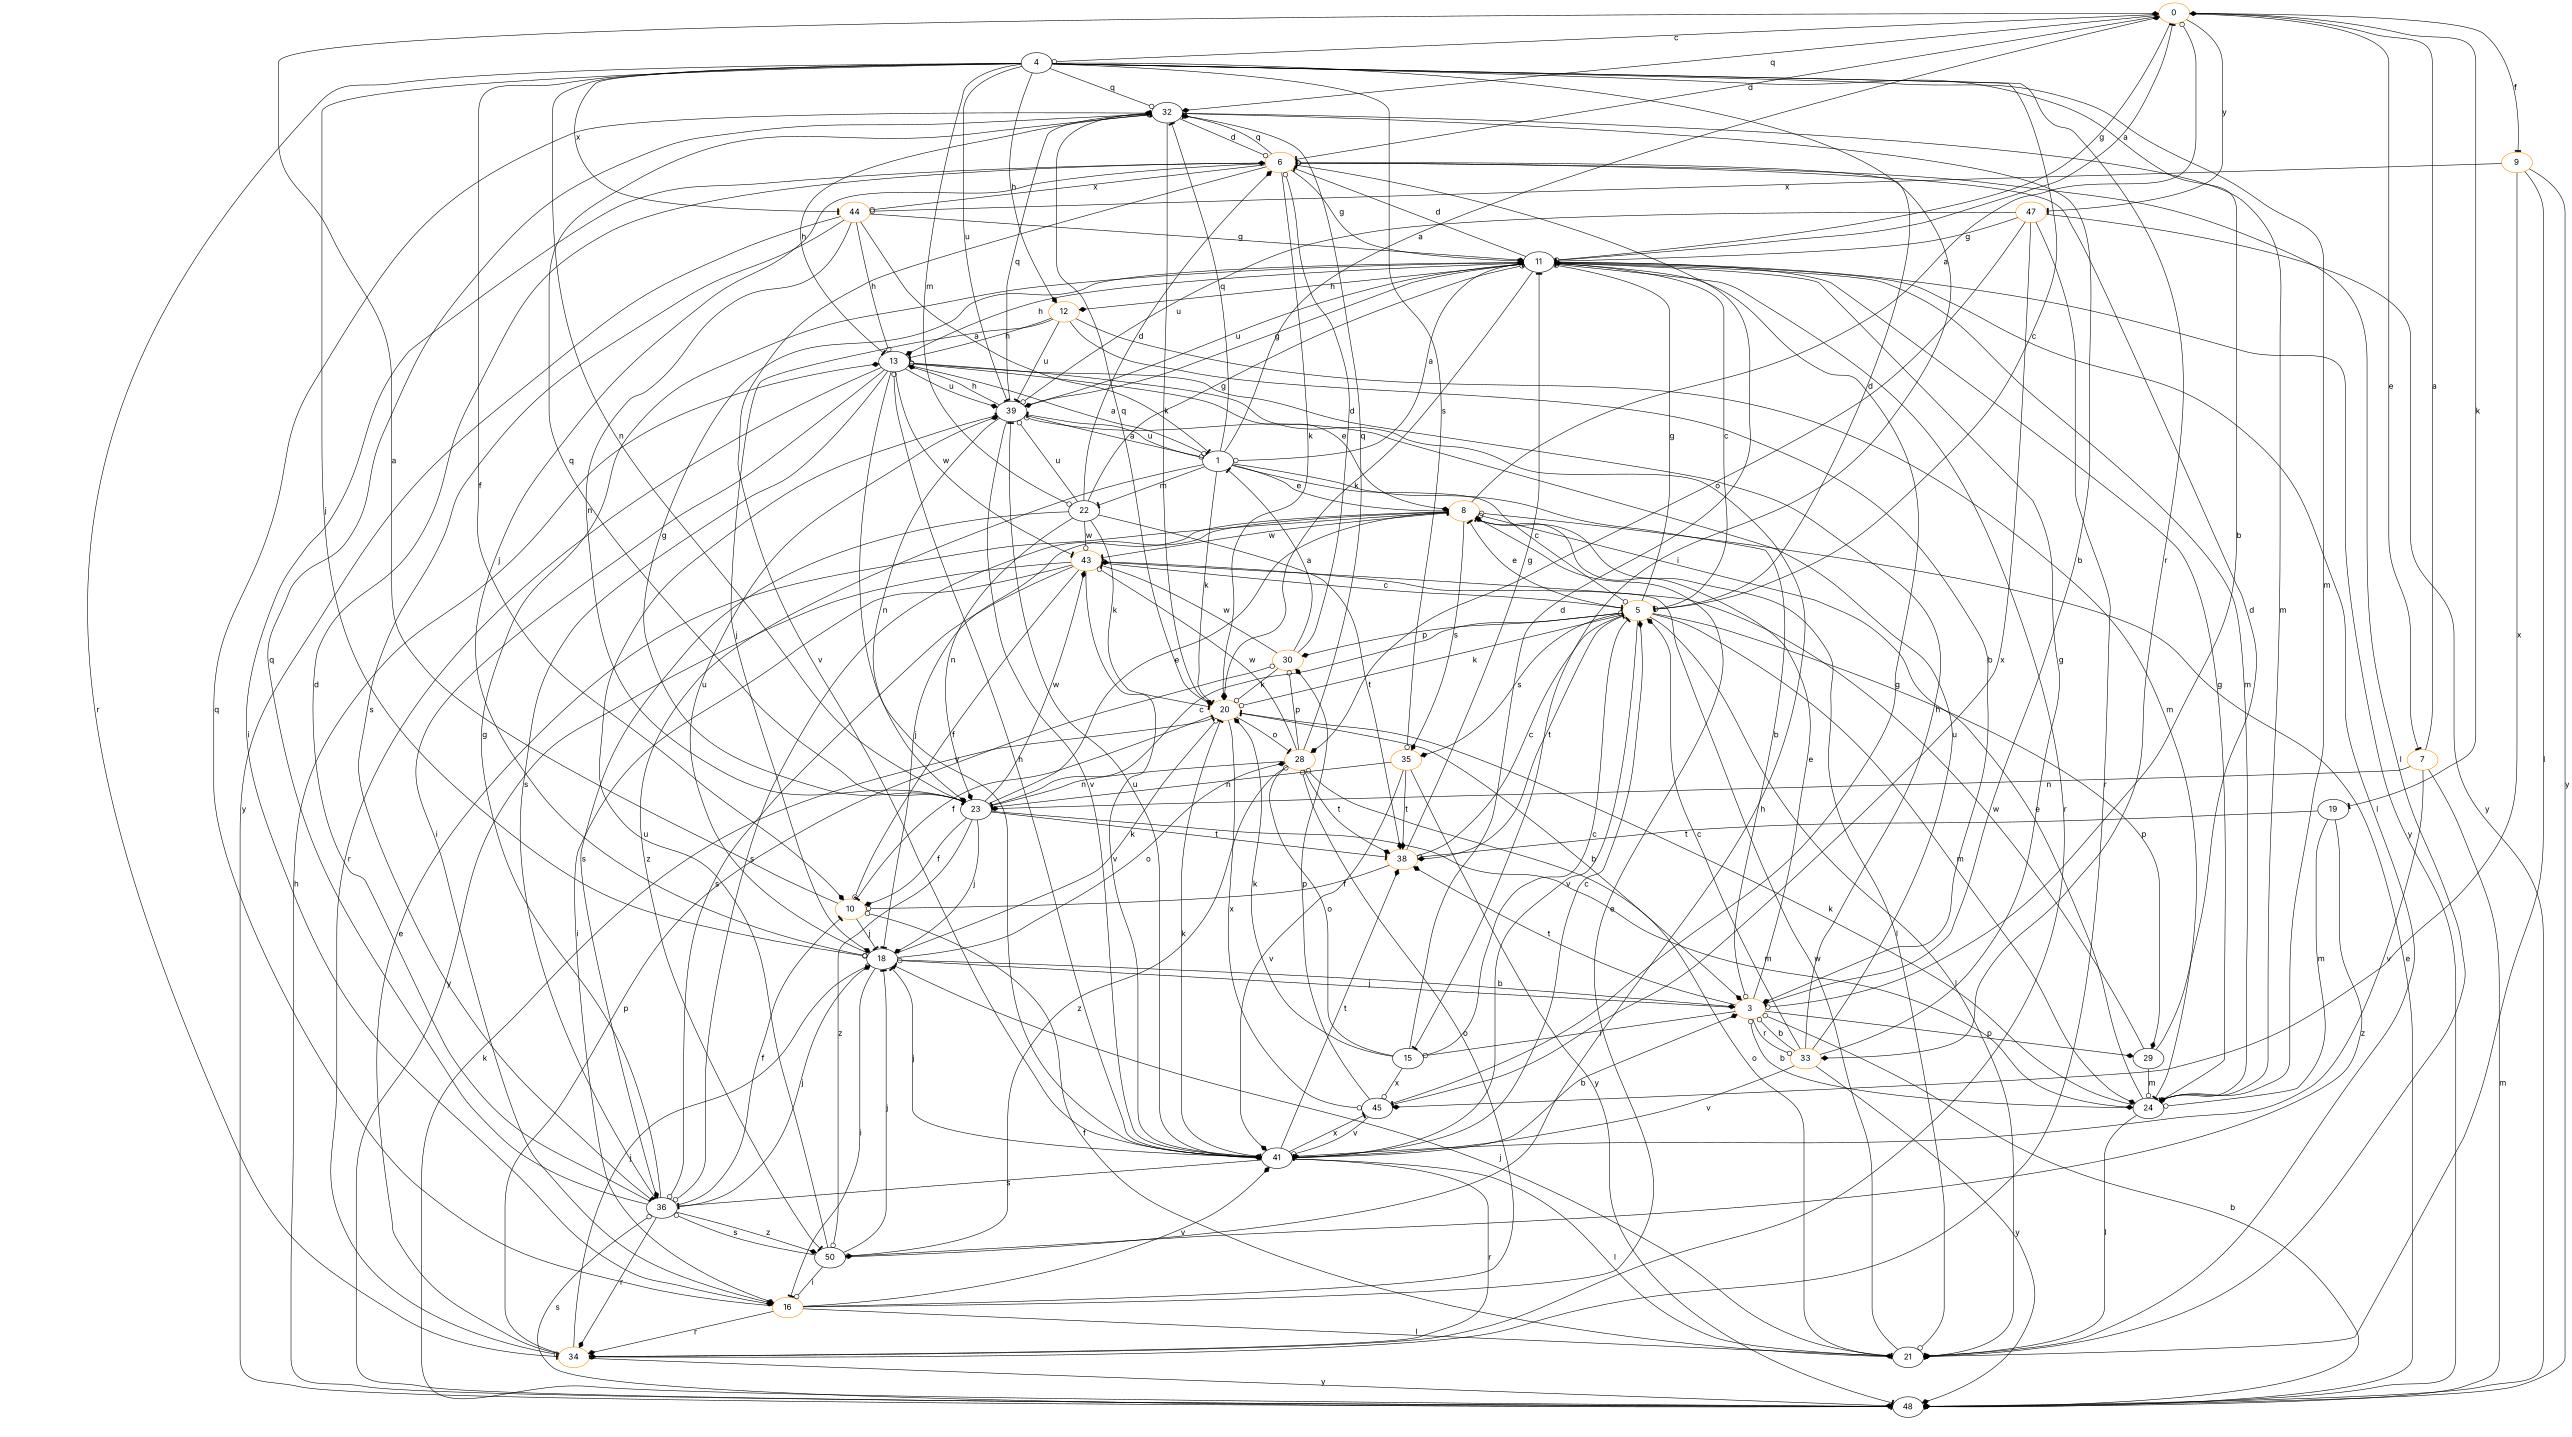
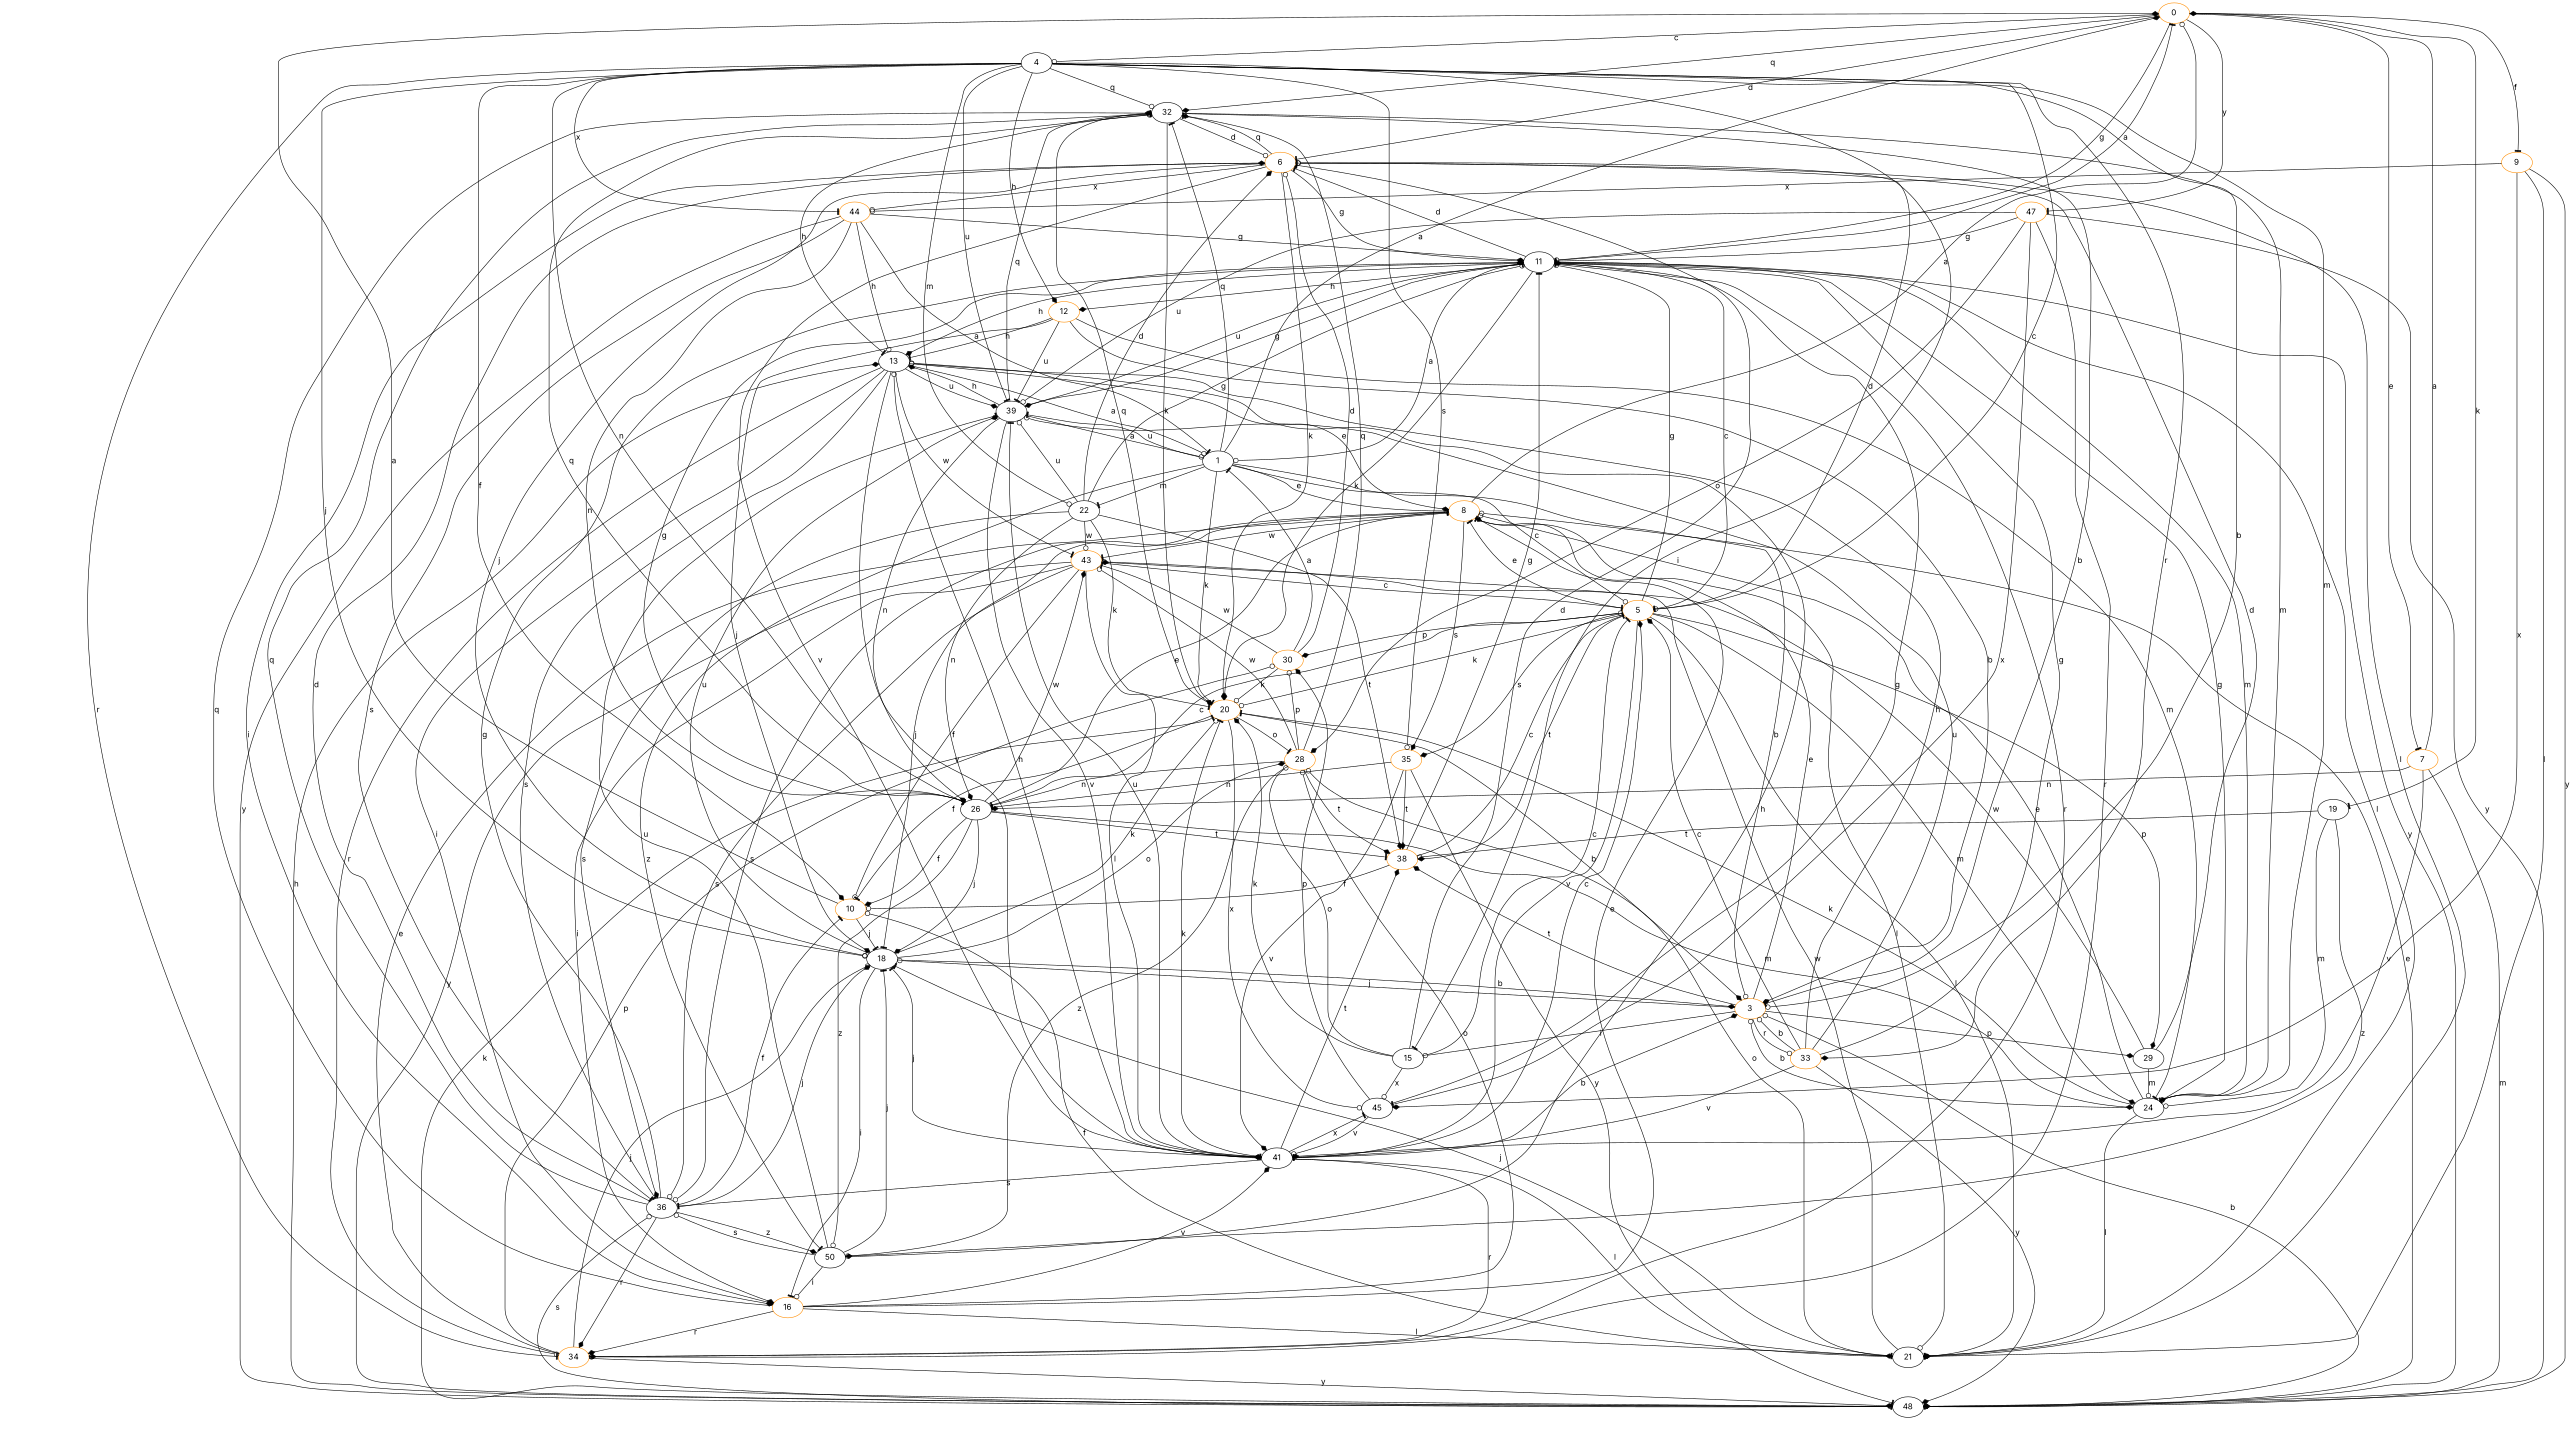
(976, 810) -> (976, 810)
(1115, 859) -> (1115, 859)
